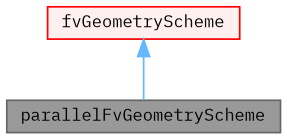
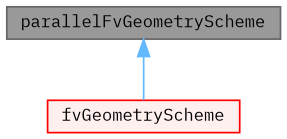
(144, 78) -> (144, 78)
